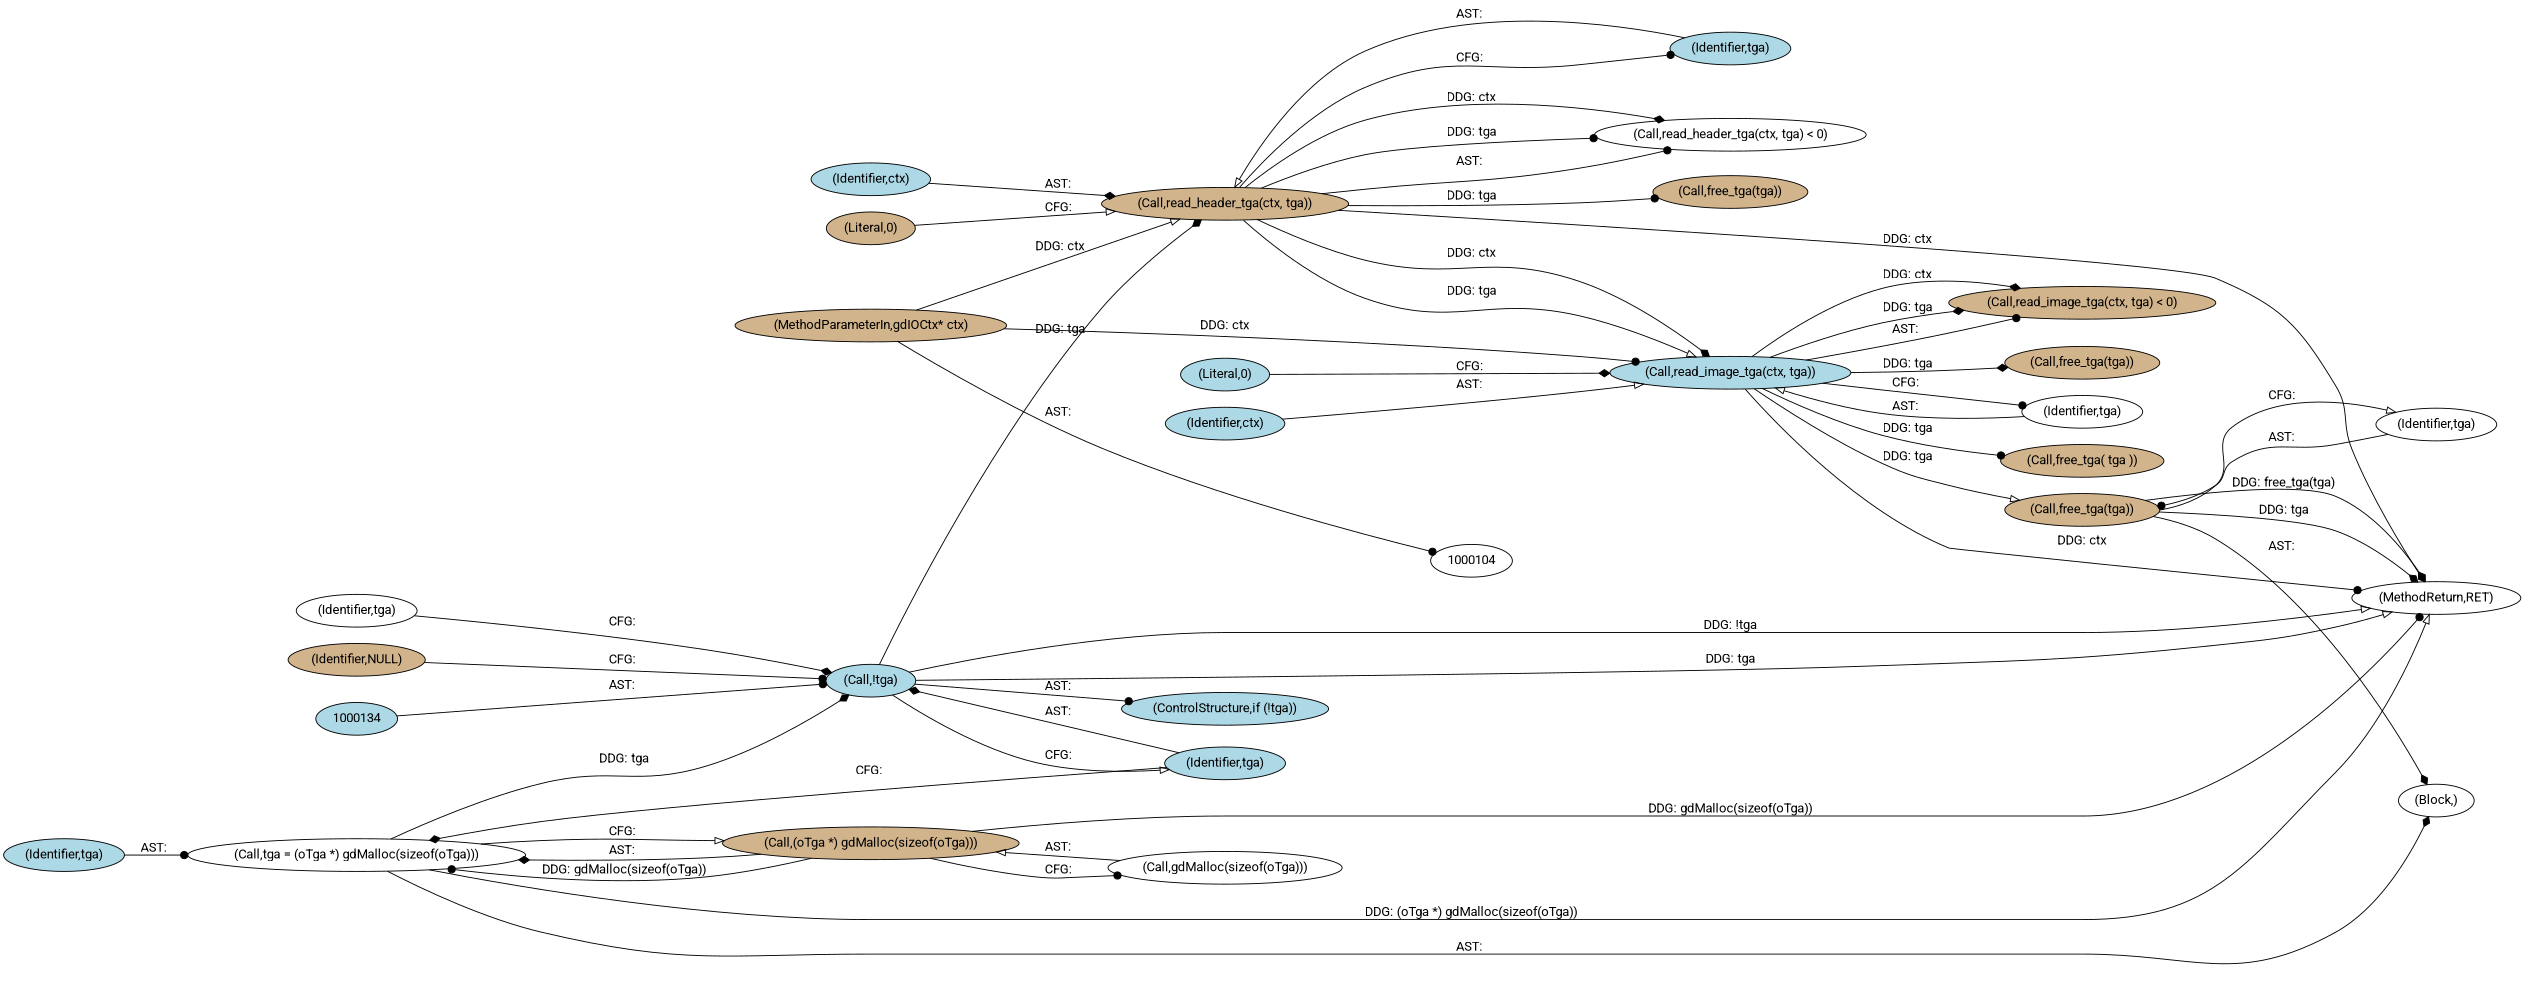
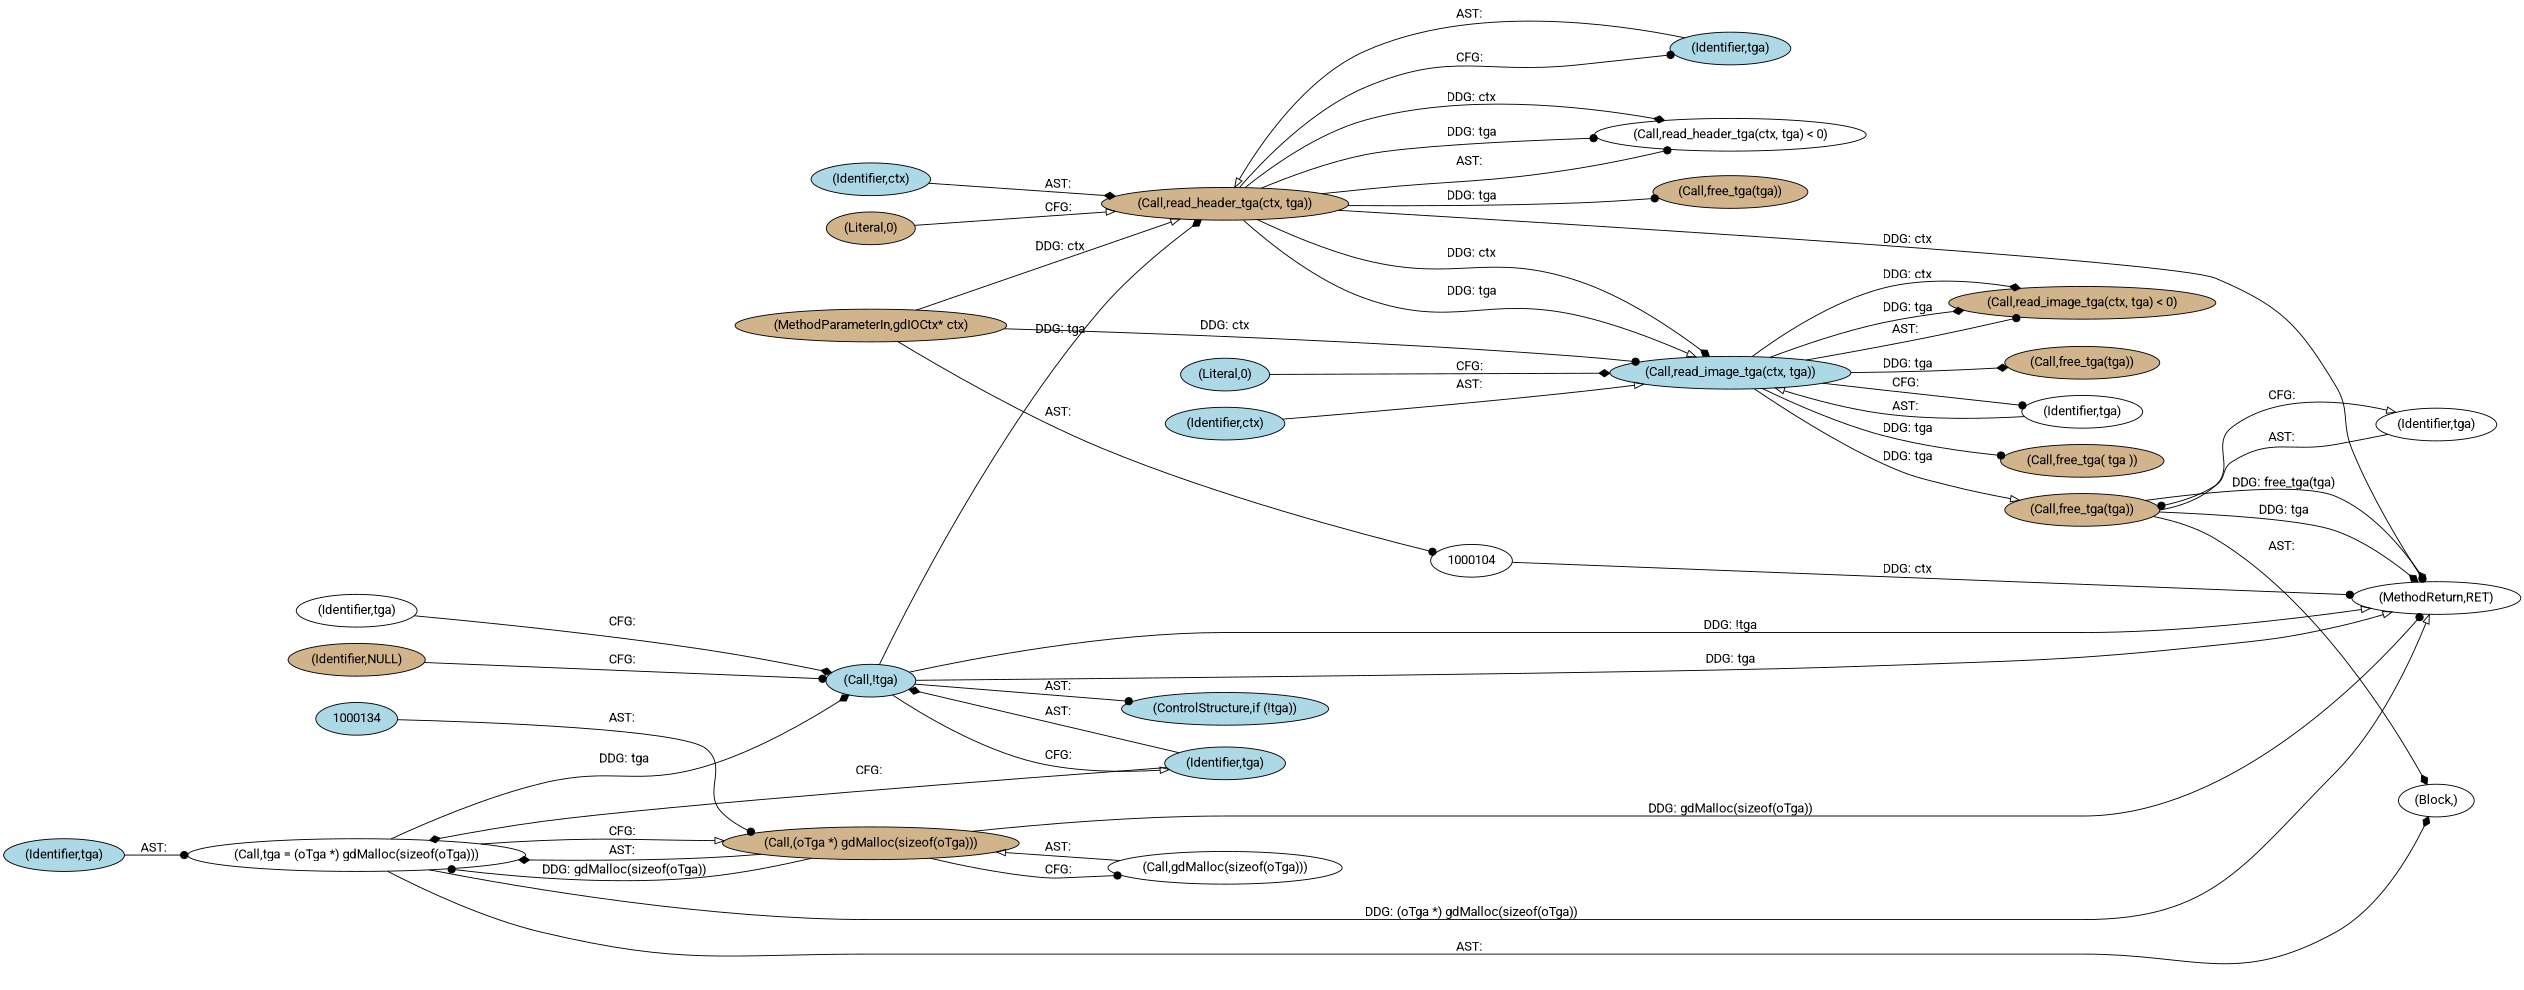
(1964, 252) -> (1964, 252)
(2022, 556) -> (1929, 578)
(608, 700) -> (603, 730)
